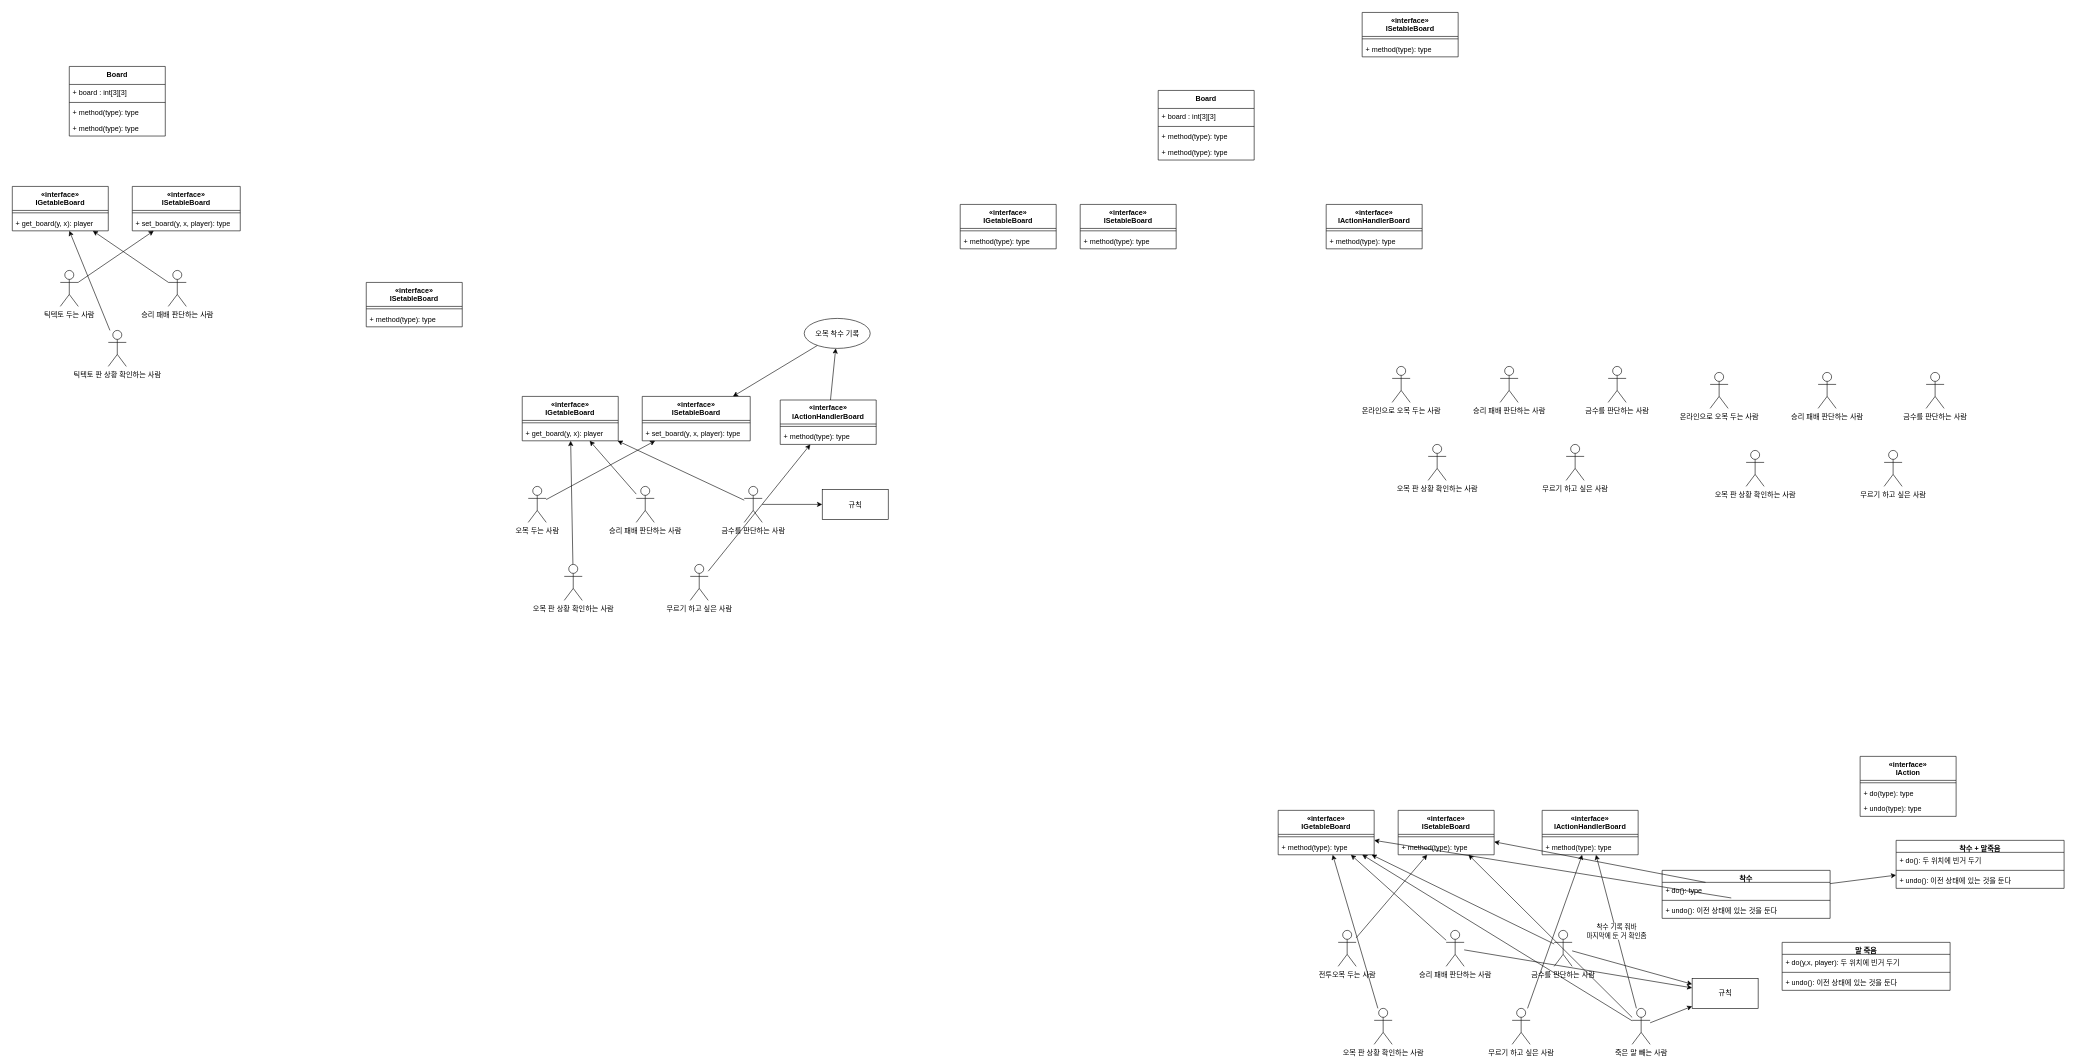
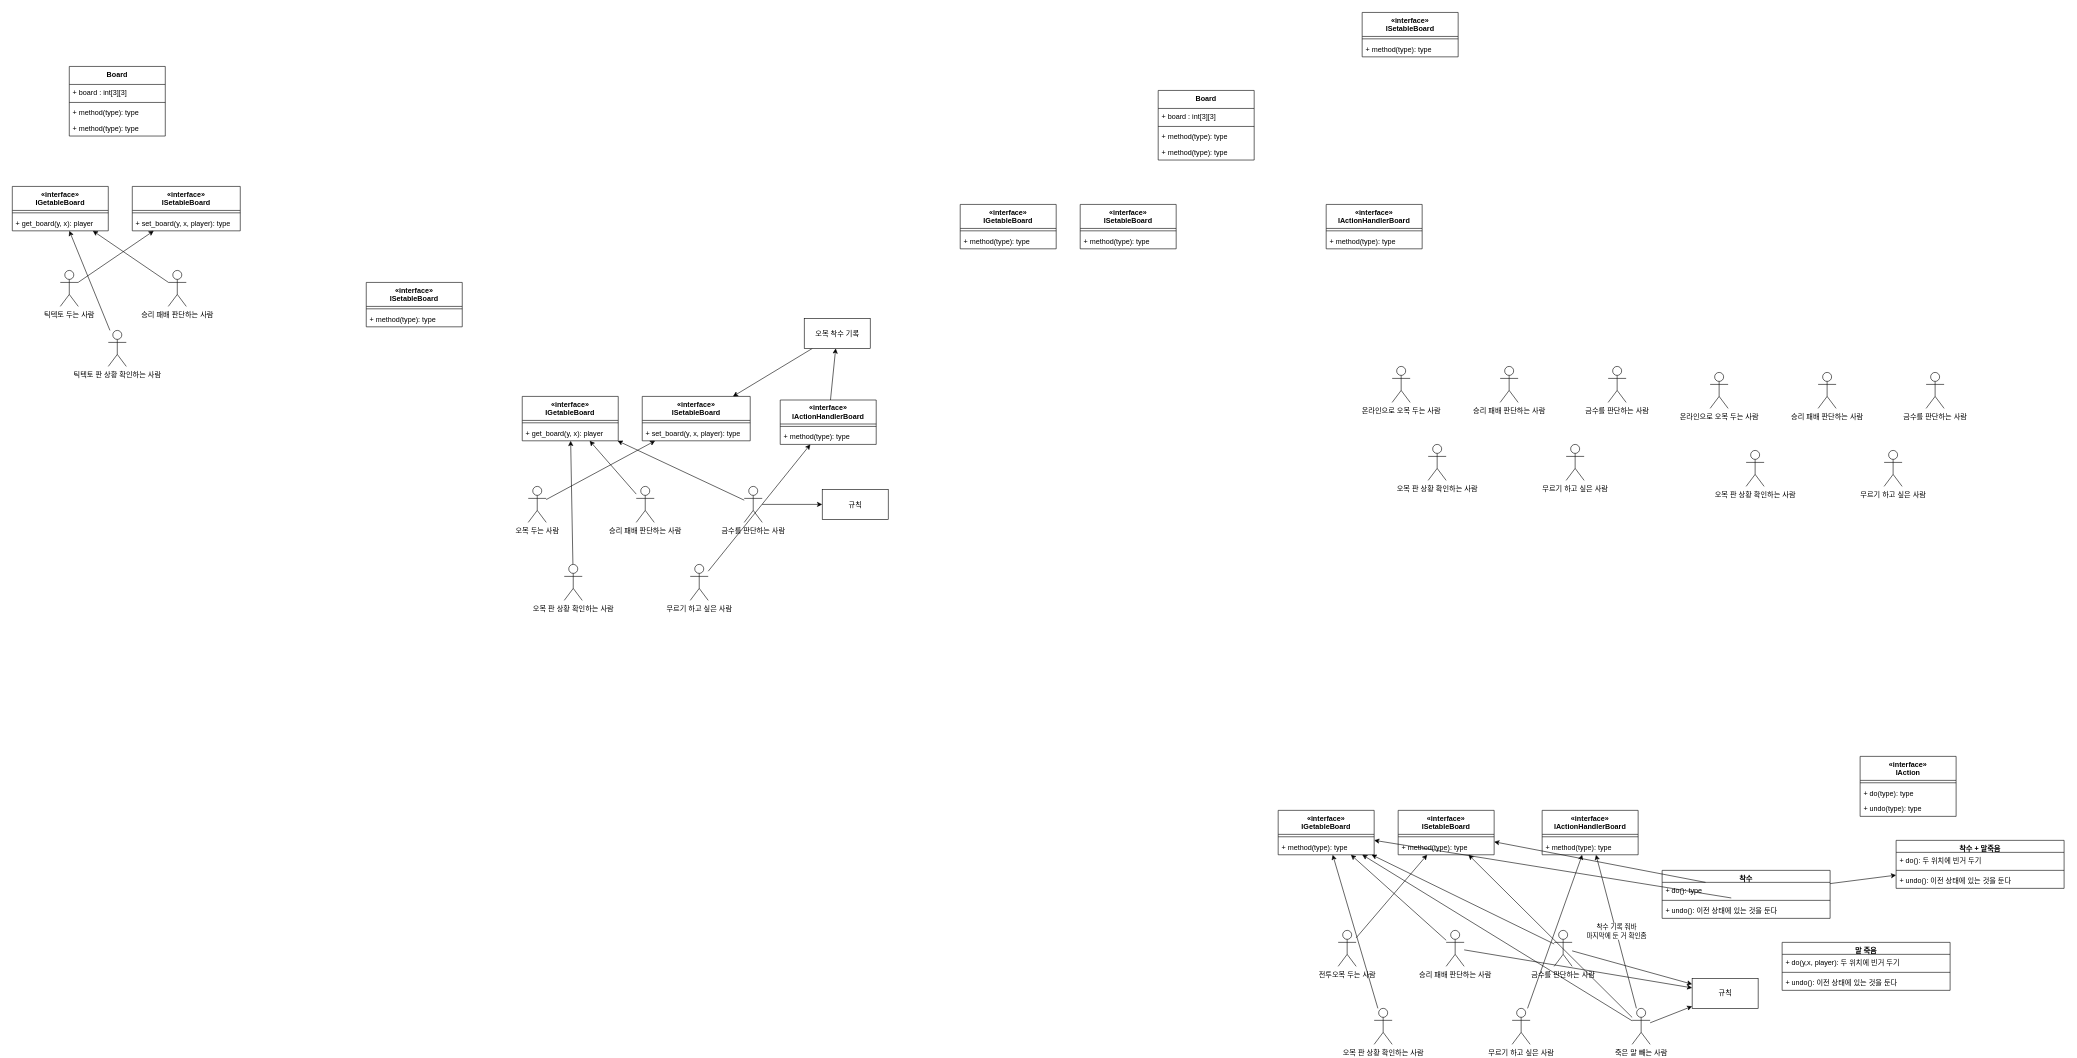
(837, 333) -> (837, 333)
